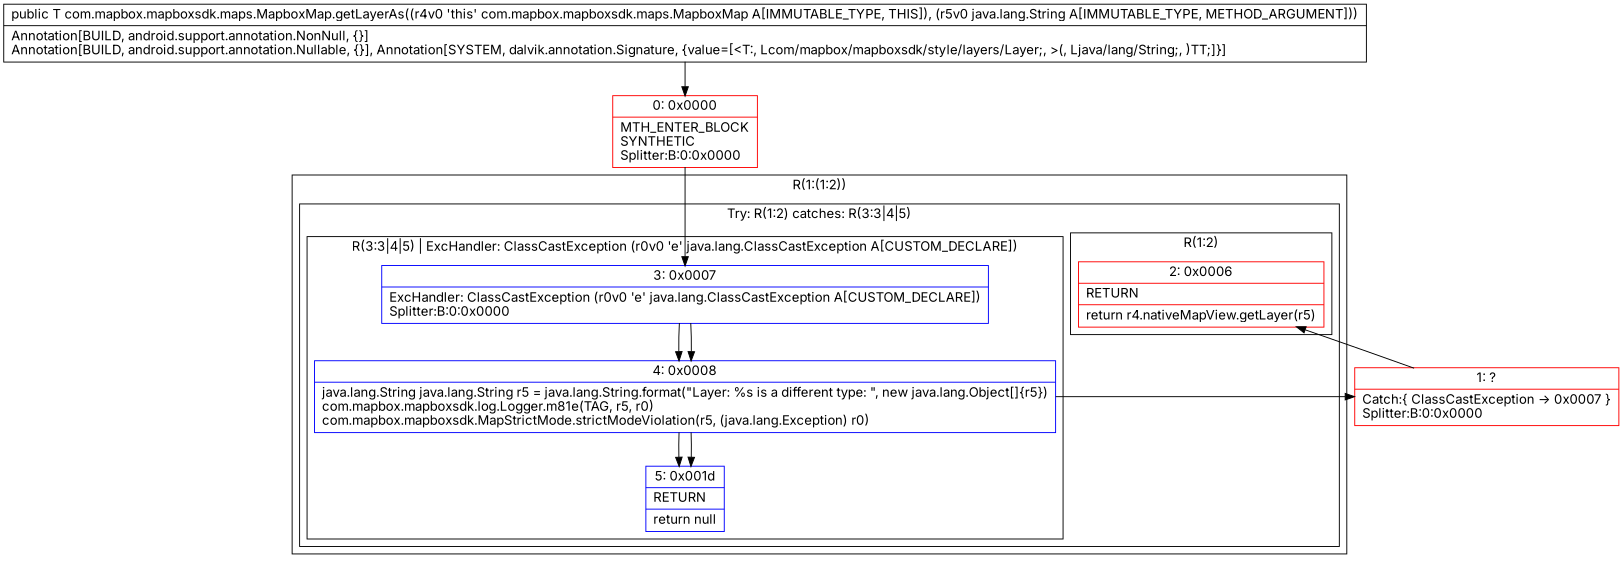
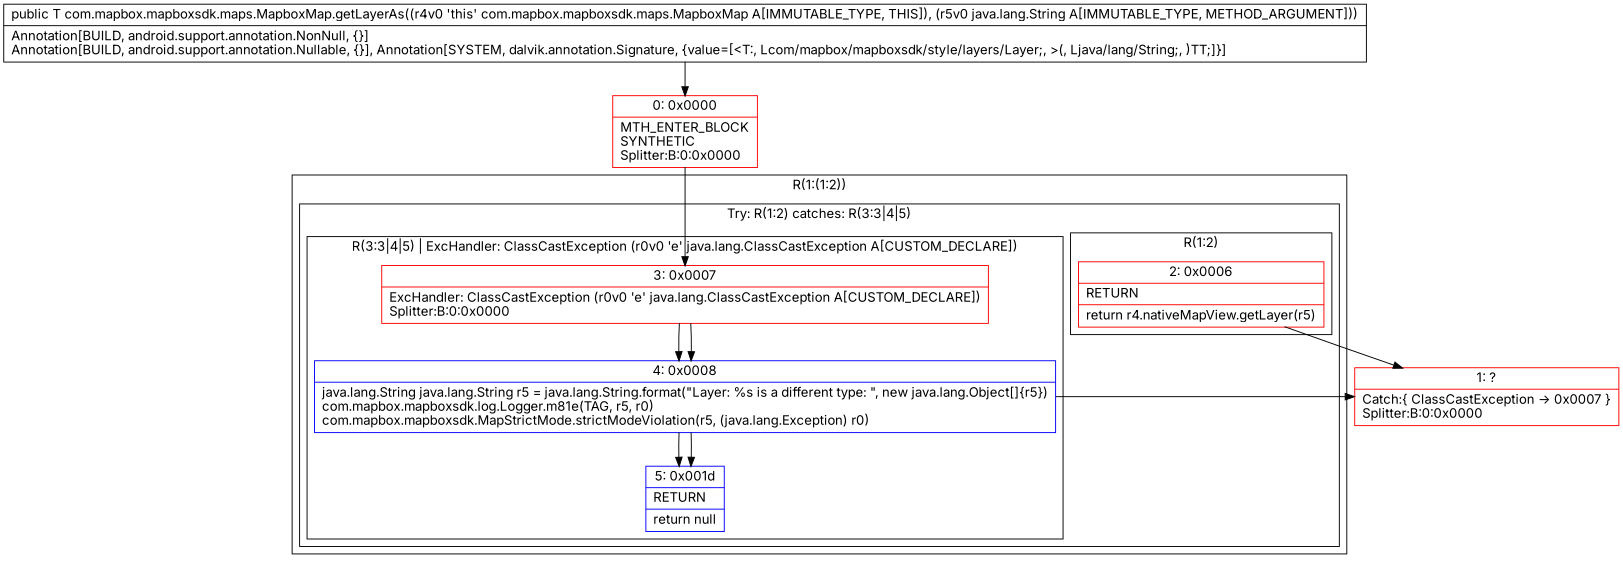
(685, 294) -> (685, 294)
(1360, 349) -> (1334, 344)
